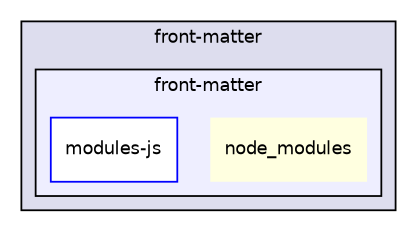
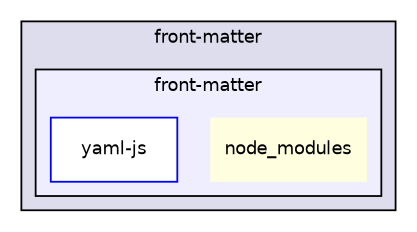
(114, 150) -> (114, 150)
